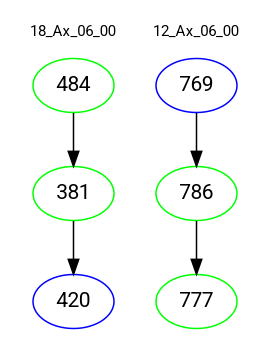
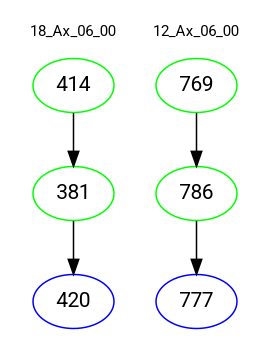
(74, 86) -> (74, 86)
(196, 86) -> (196, 86)
(196, 302) -> (196, 302)
